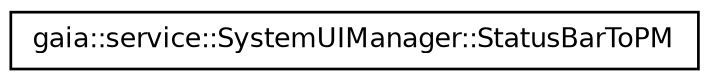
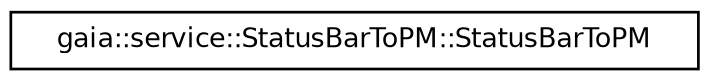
(355, 41) -> (355, 41)
